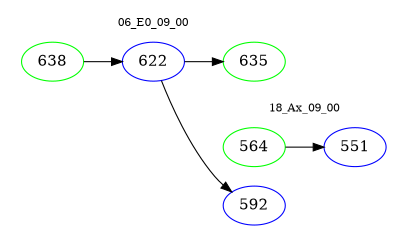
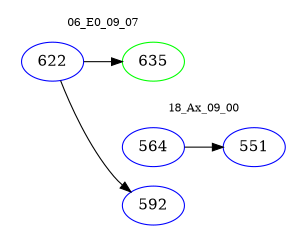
(153, 23) -> (103, 23)
(53, 62) -> none
(254, 147) -> (153, 147)
